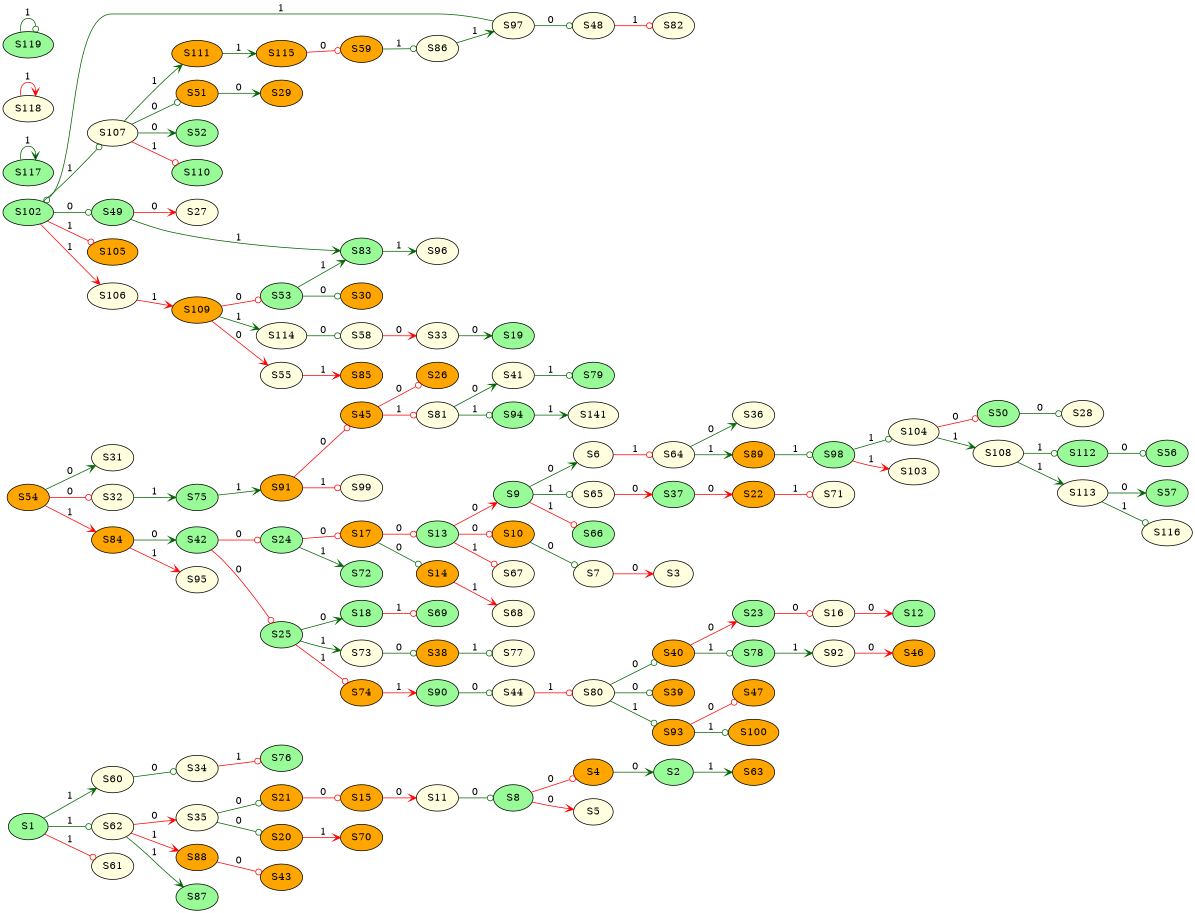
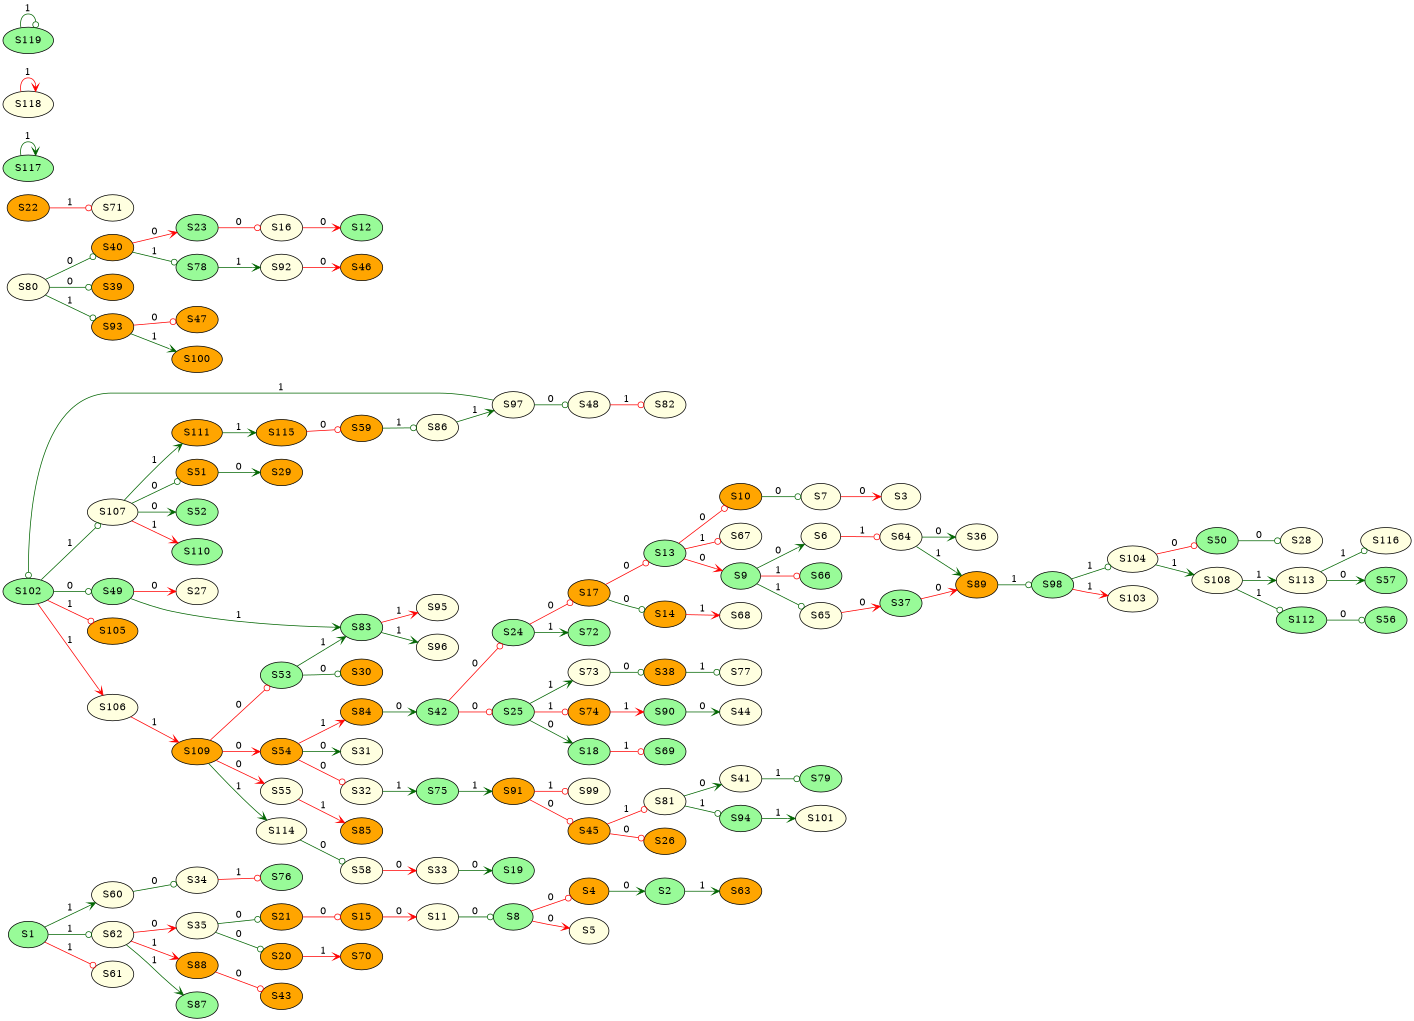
(152, 152) -> (152, 530)
(593, 415) -> (821, 818)
(710, 494) -> (936, 595)
(152, 558) -> (396, 618)
(472, 693) -> (699, 712)
(550, 693) -> none
(708, 733) -> (150, 341)
none -> (238, 752)
